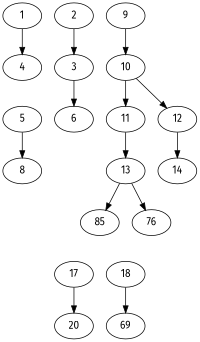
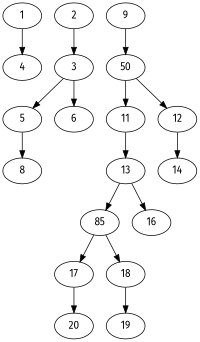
(126, 67) -> (126, 67)
none -> (51, 91)
(152, 223) -> (152, 223)
none -> (89, 245)
none -> (111, 245)
(126, 326) -> (126, 326)
